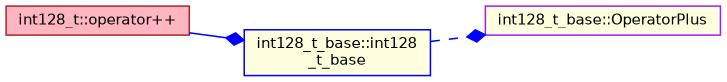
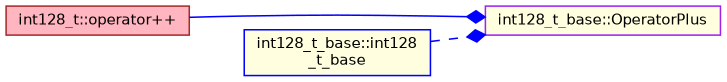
(207, 35) -> (328, 15)
